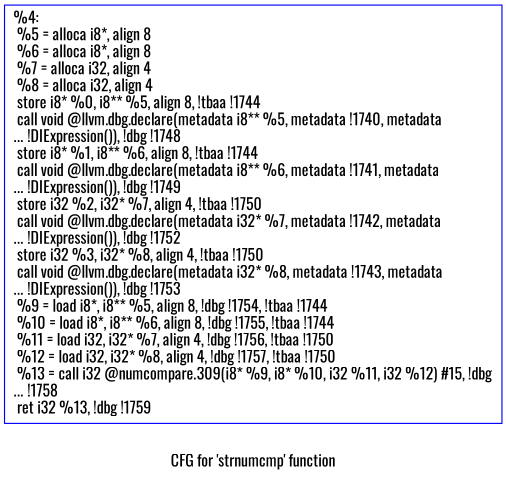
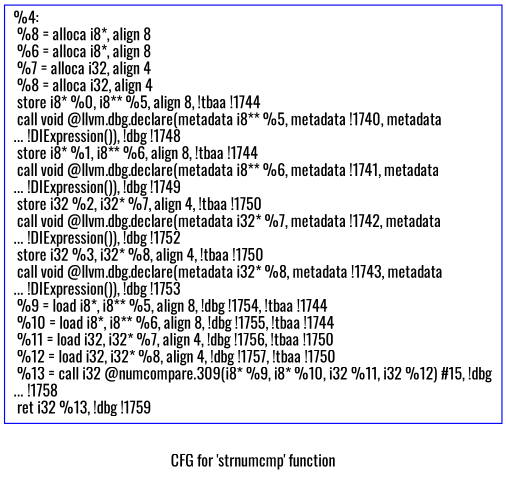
(83, 36) -> (83, 36)
